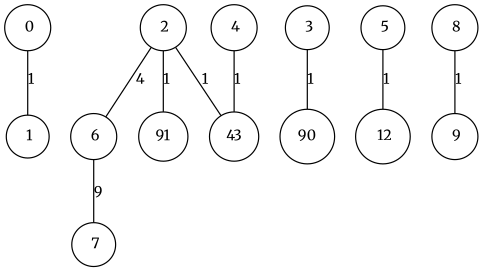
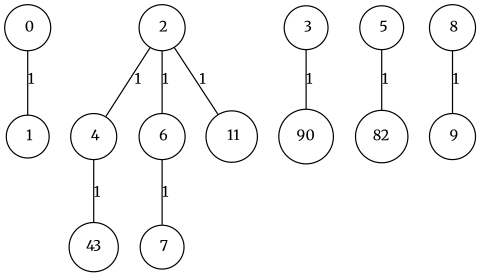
(141, 80) -> (166, 80)
(198, 82) -> (128, 82)
(163, 137) -> (232, 137)
(383, 137) -> (382, 137)
(99, 193) -> (166, 193)
